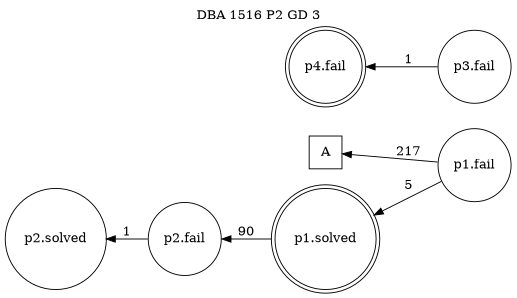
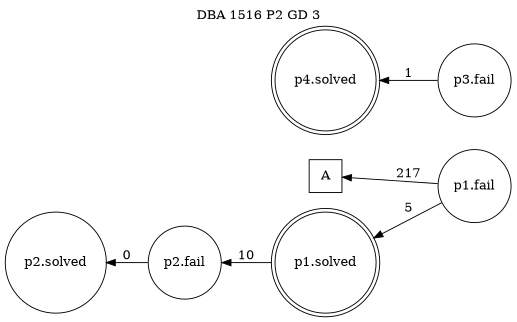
(326, 67) -> (326, 80)
(127, 232) -> (127, 256)
(247, 232) -> (247, 256)
